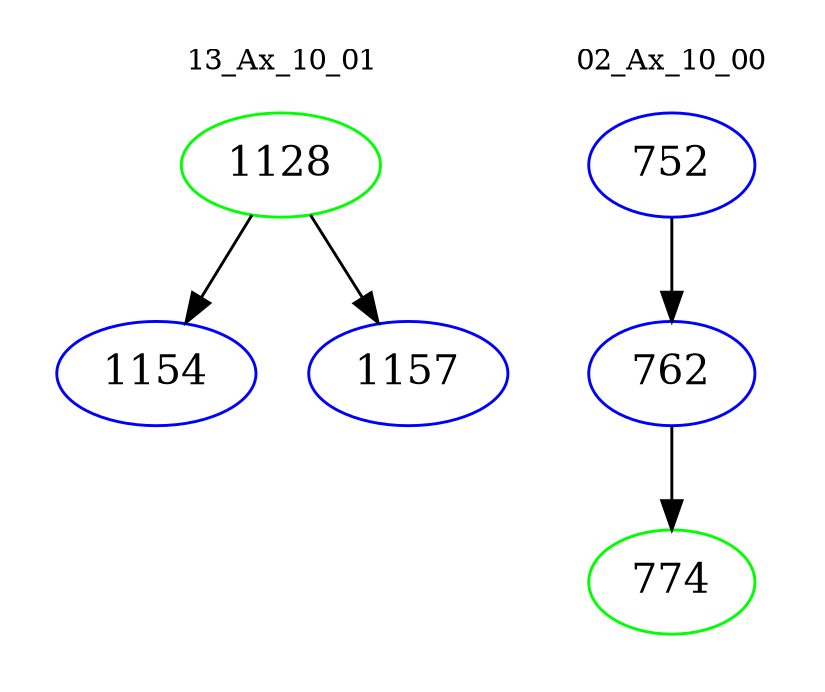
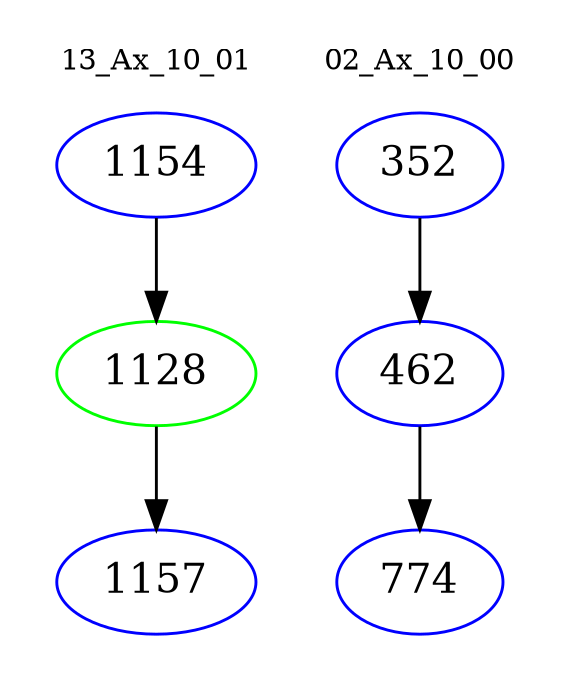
(672, 165) -> (420, 165)
(227, 256) -> (156, 255)
(672, 374) -> (420, 374)
(672, 582) -> (420, 582)
